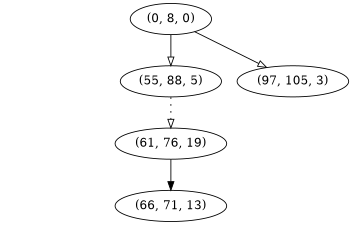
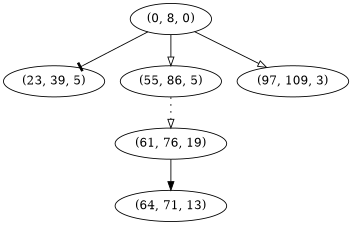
none -> (54, 81)
(171, 81) -> (171, 81)
(293, 81) -> (293, 81)
(171, 206) -> (171, 206)
